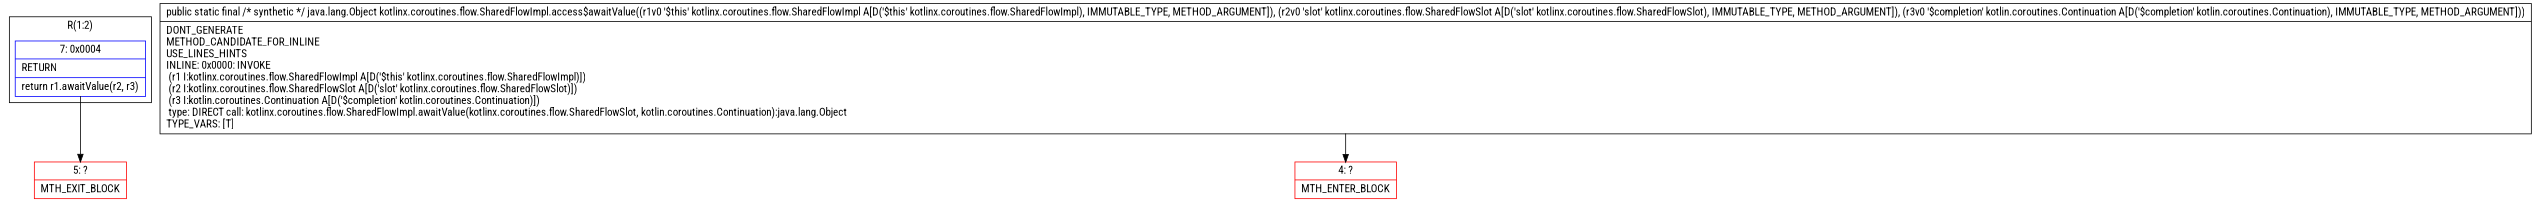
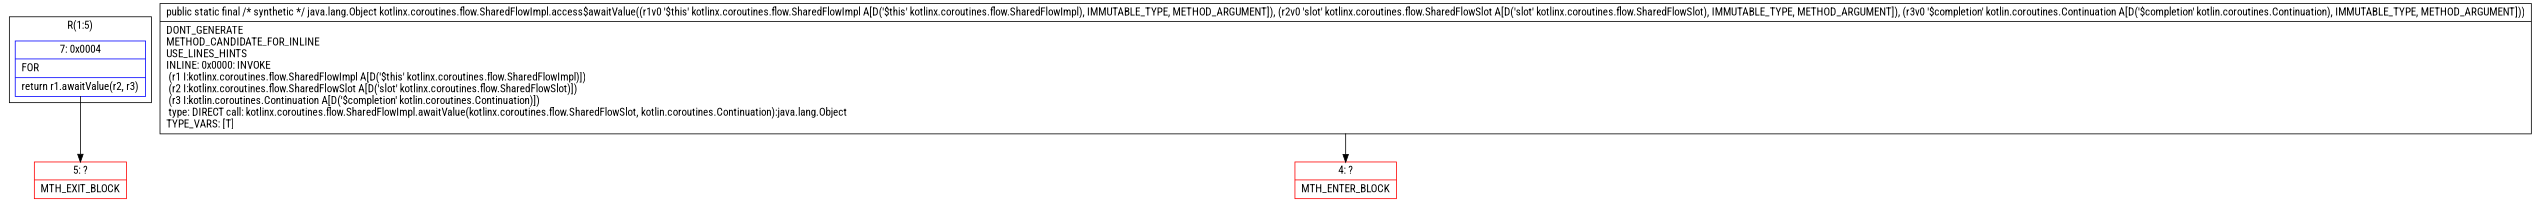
(80, 26) -> (80, 26)
(39, 68) -> (30, 68)
